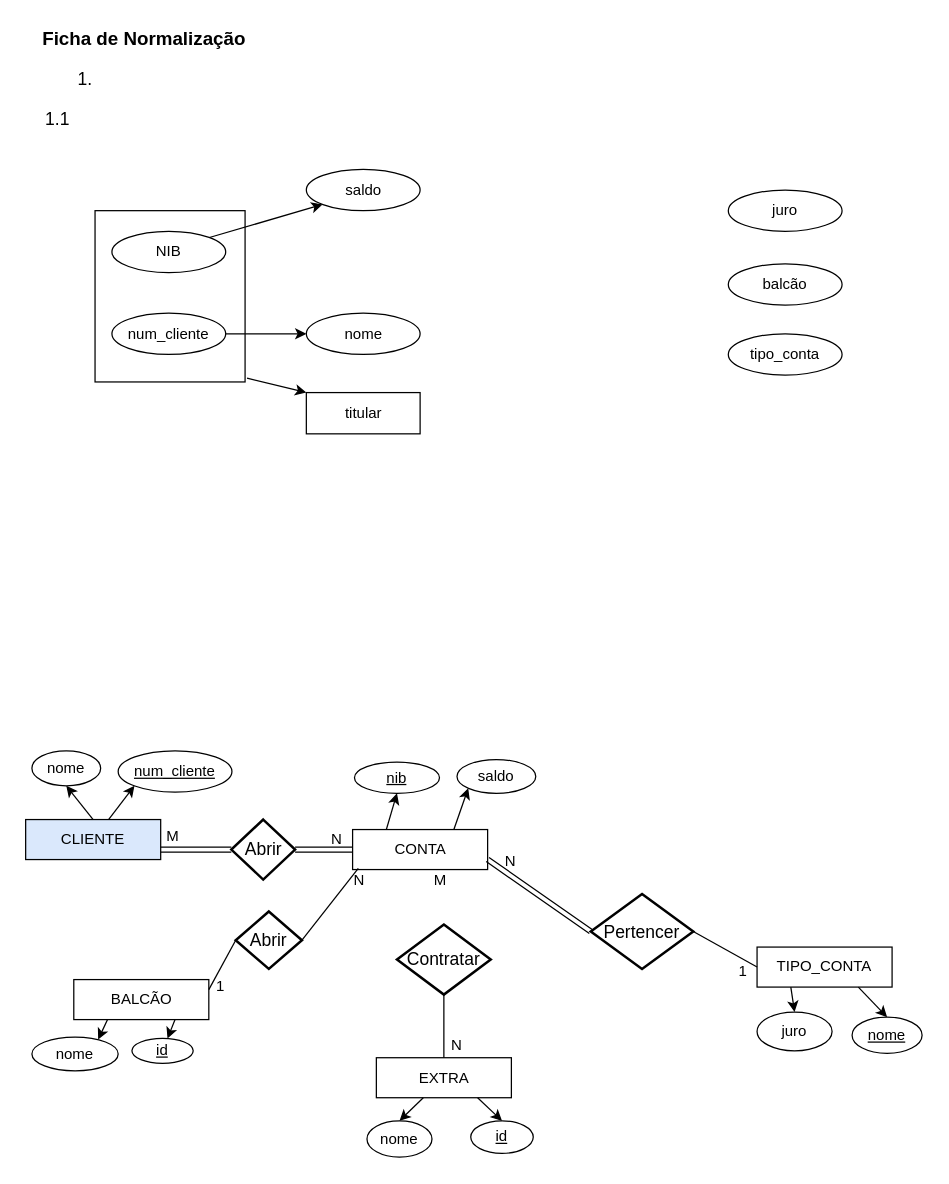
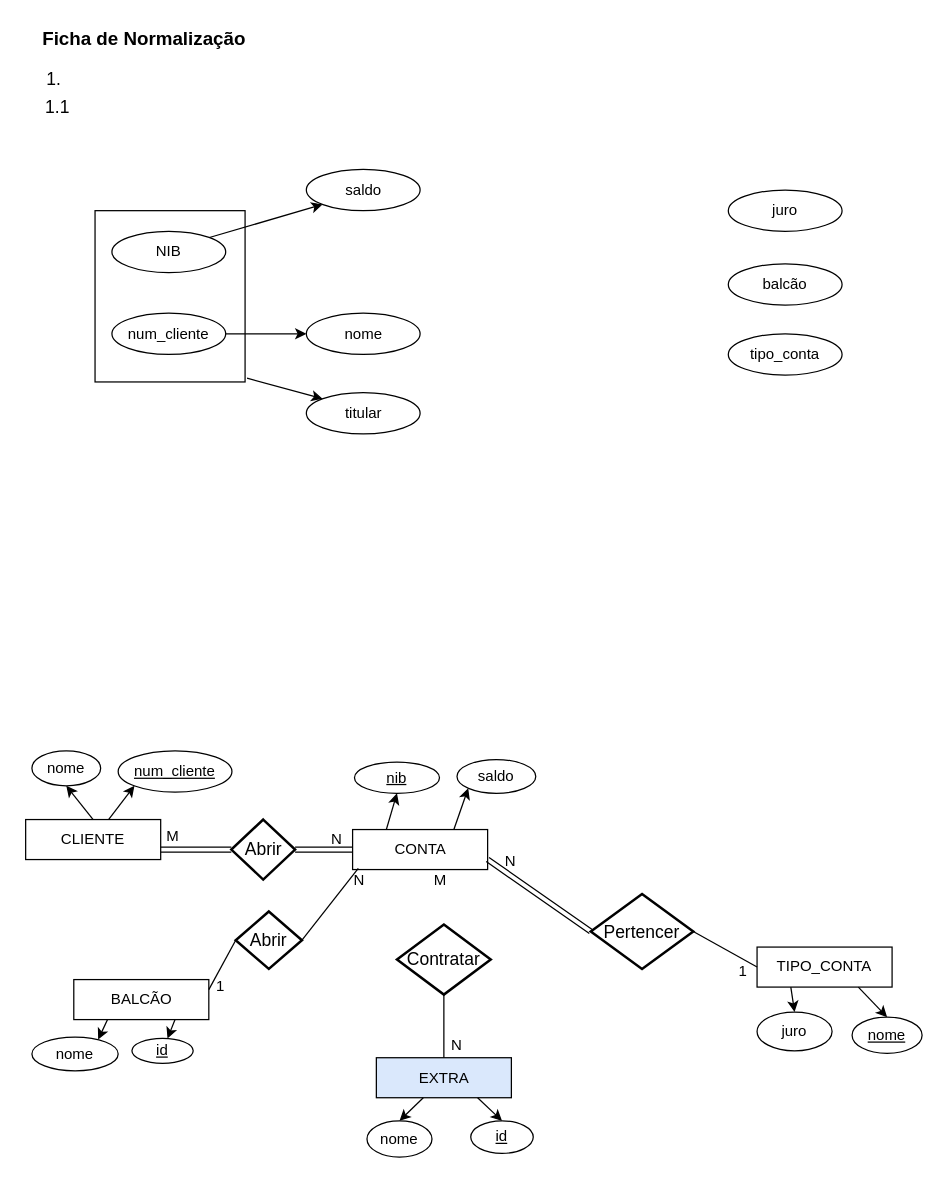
(89, 75) -> (58, 75)
(61, 115) -> (61, 103)
(363, 413) -> (363, 413)
(93, 839) -> (93, 839)
(444, 1078) -> (444, 1078)
